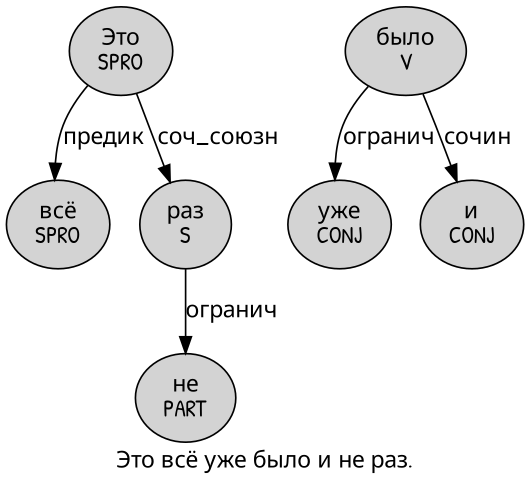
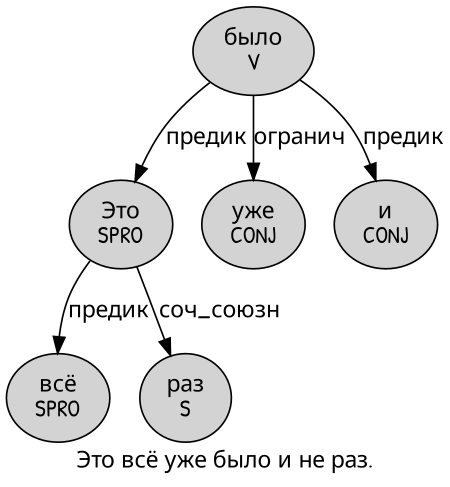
none -> (170, 120)
(478, 138) -> (403, 138)
(186, 398) -> none
